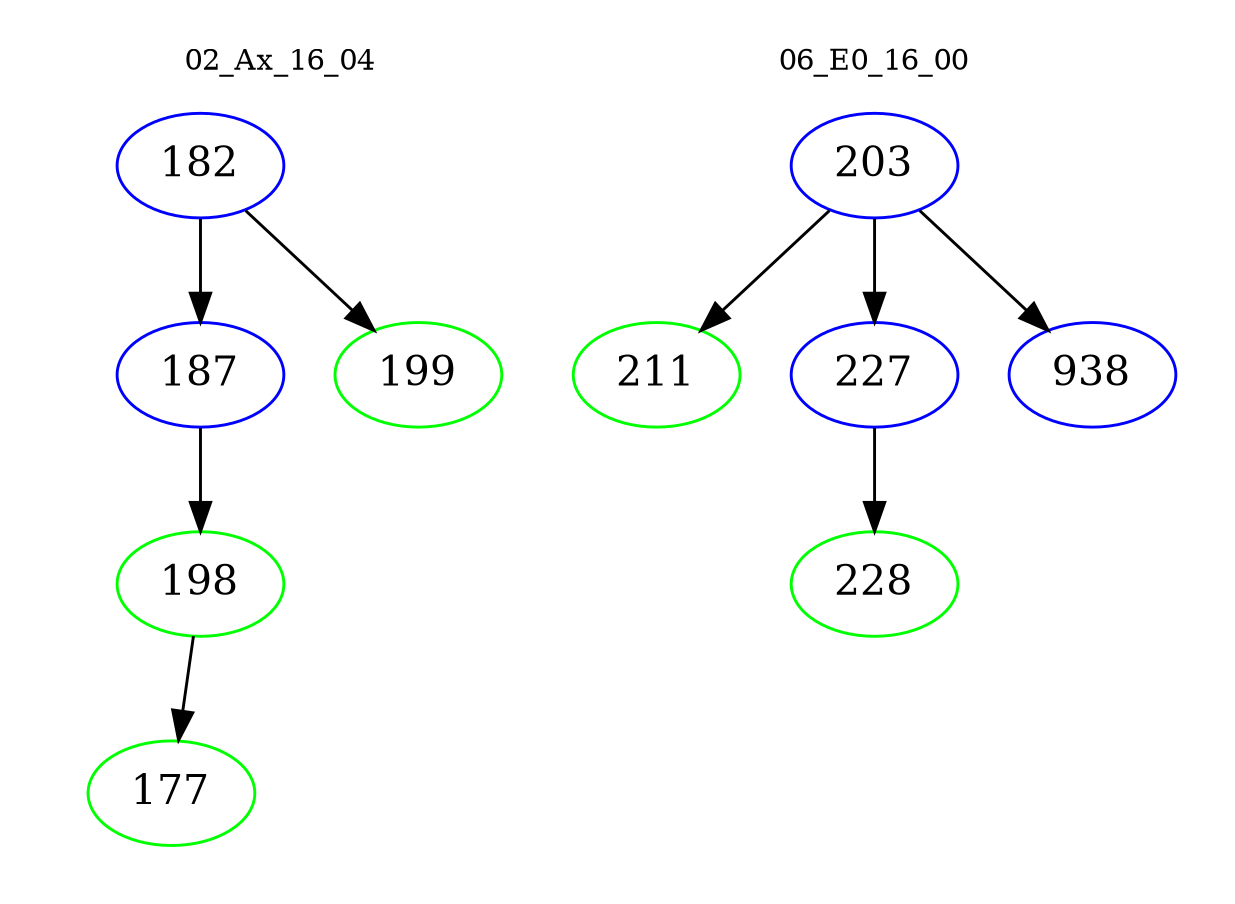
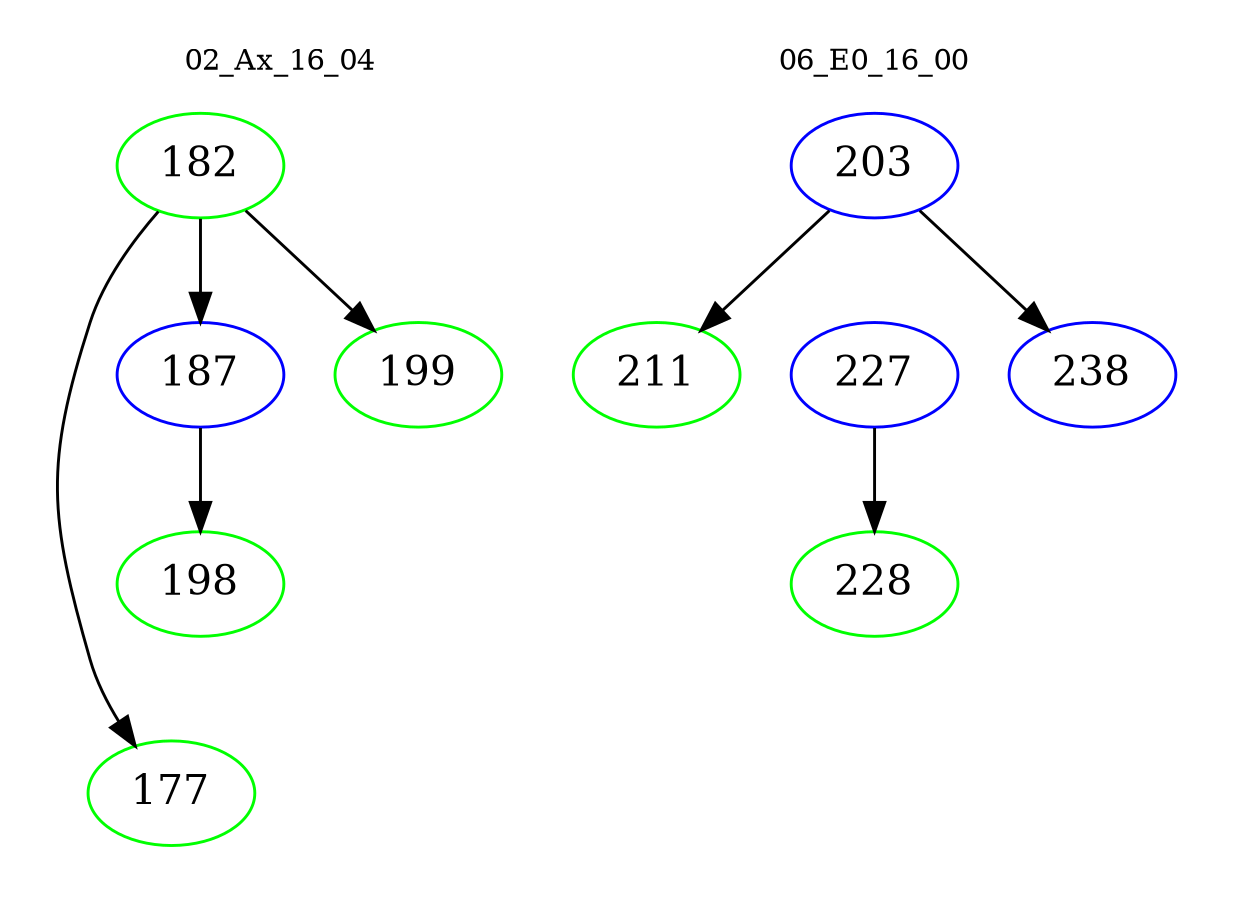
(200, 166) -> (200, 166)
(875, 256) -> none
(1092, 375) -> (1092, 375)
(188, 673) -> (59, 460)
